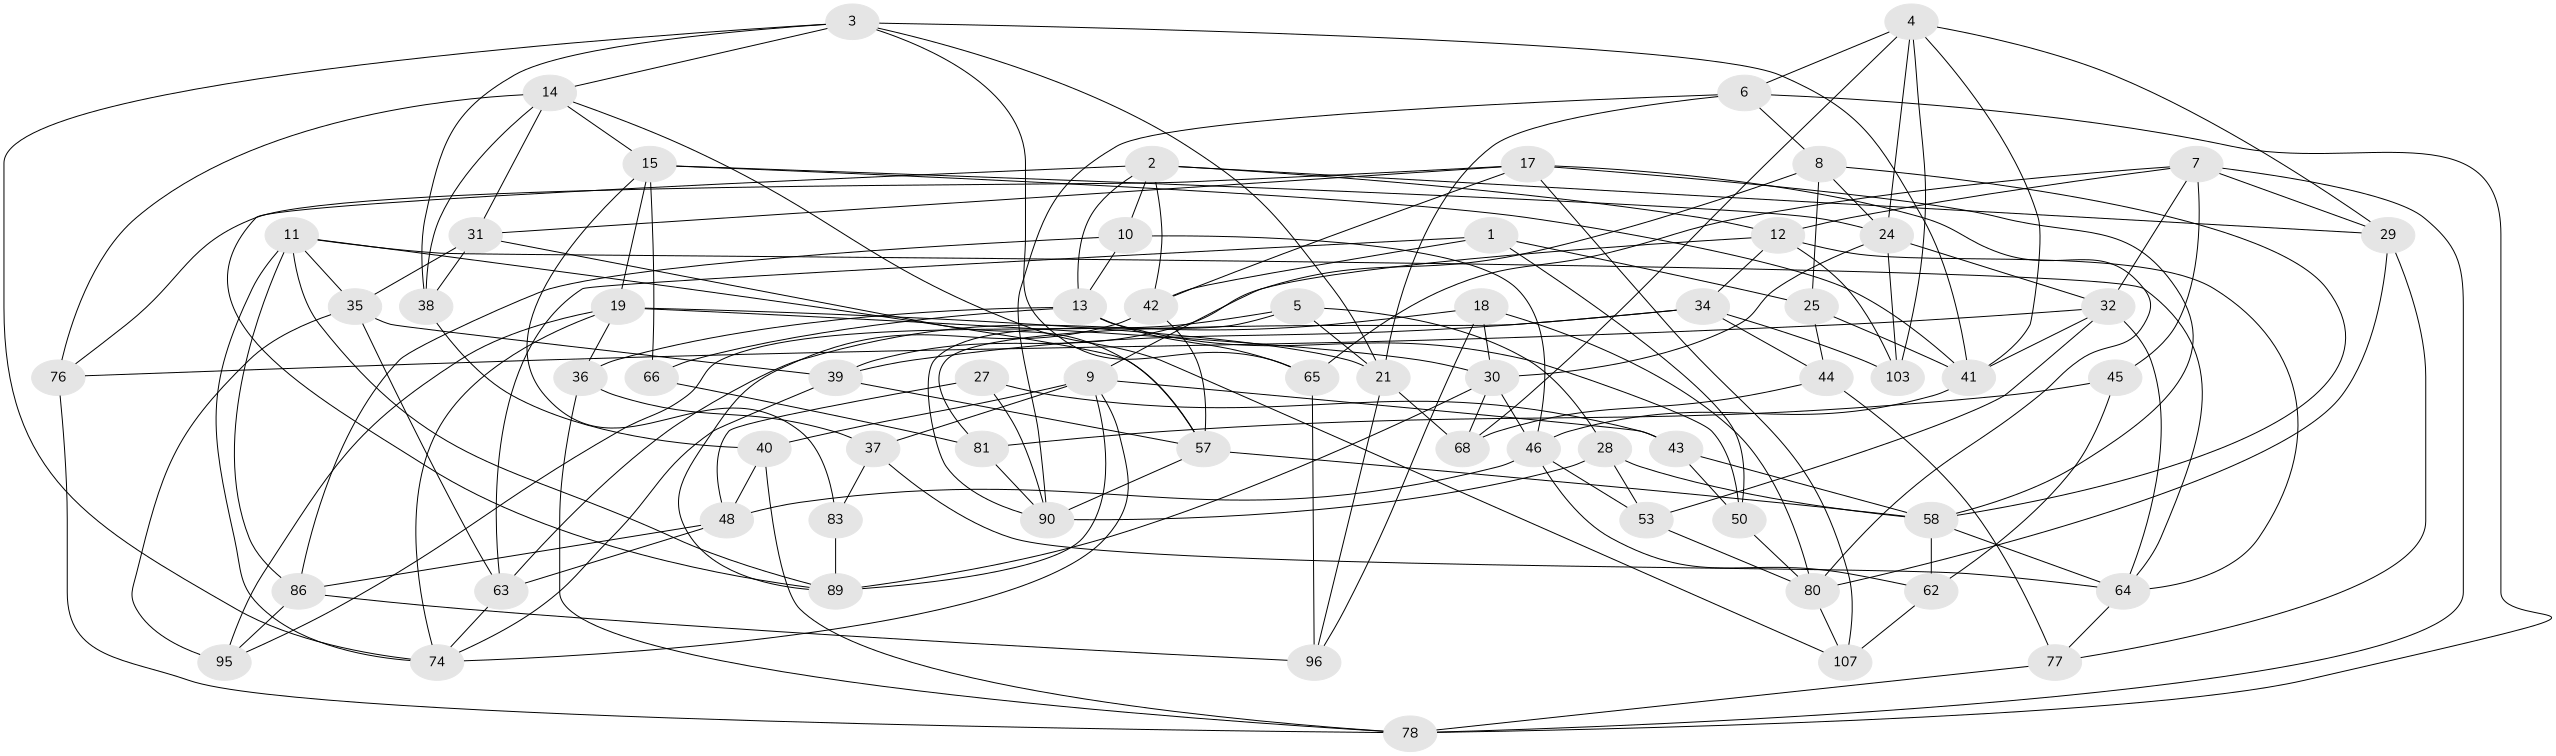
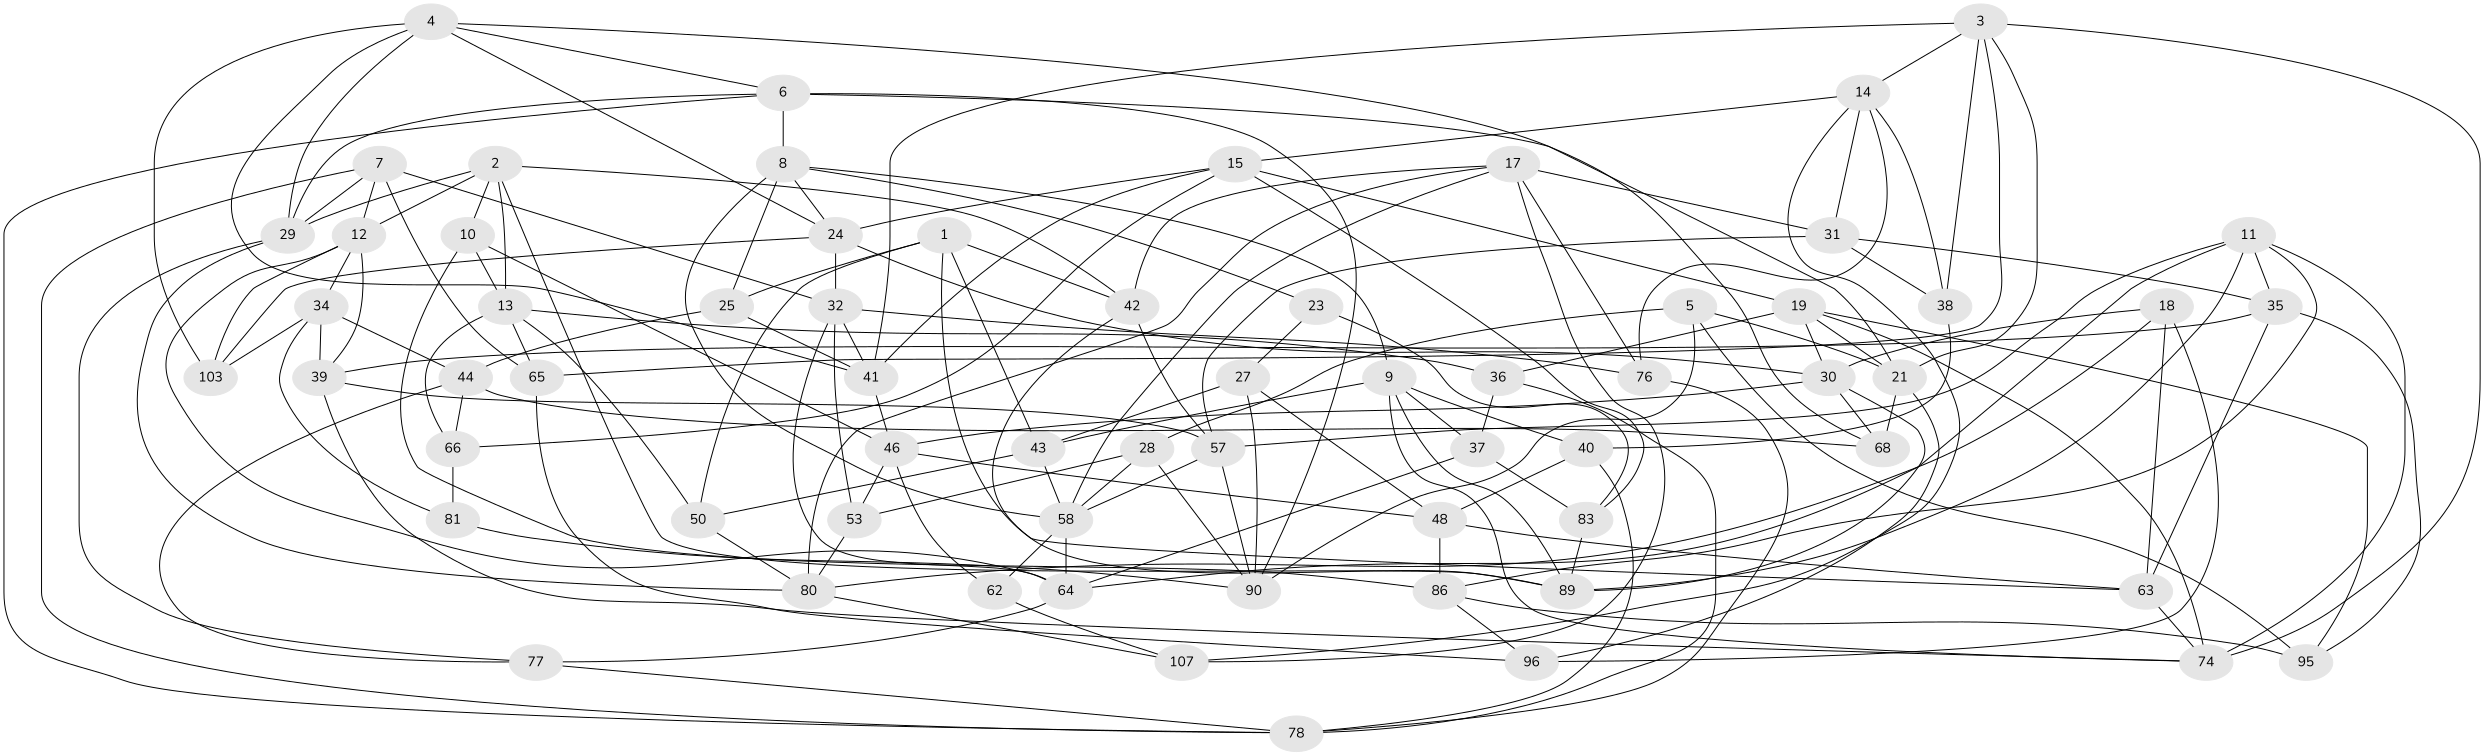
none -> (503, 109)
none -> (1316, 307)
none -> (1003, 369)
(2115, 378) -> none
none -> (459, 413)
